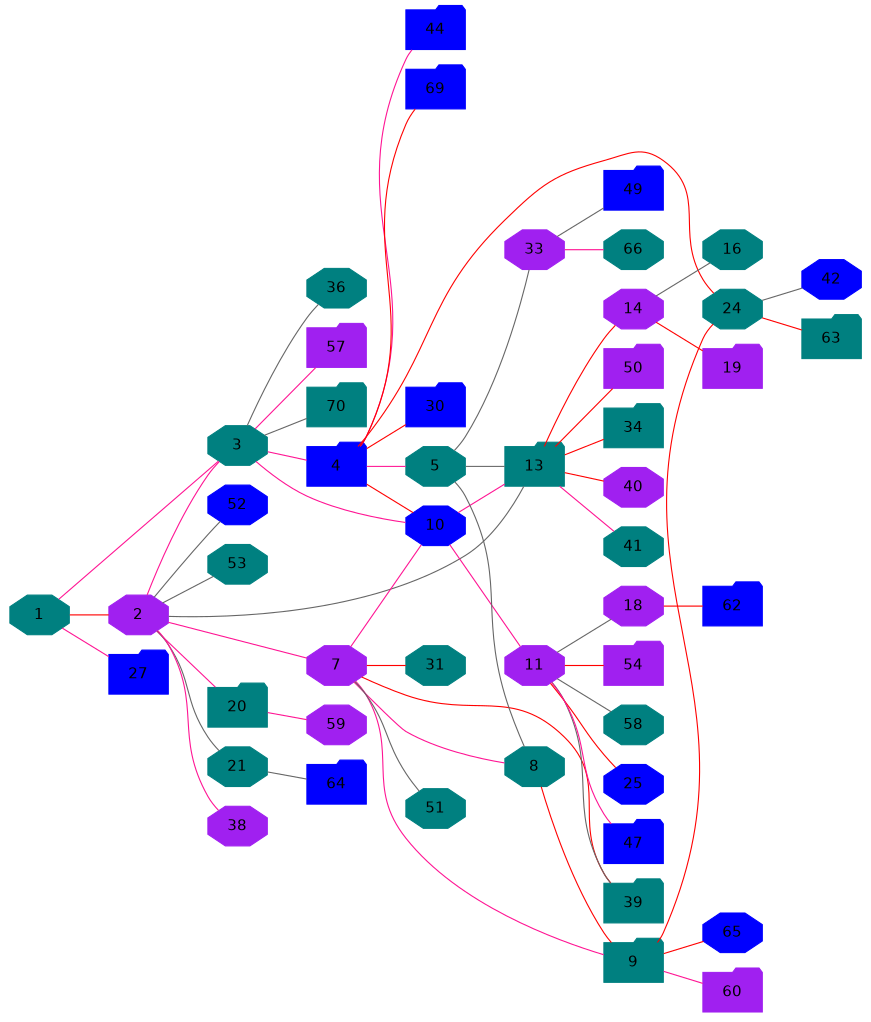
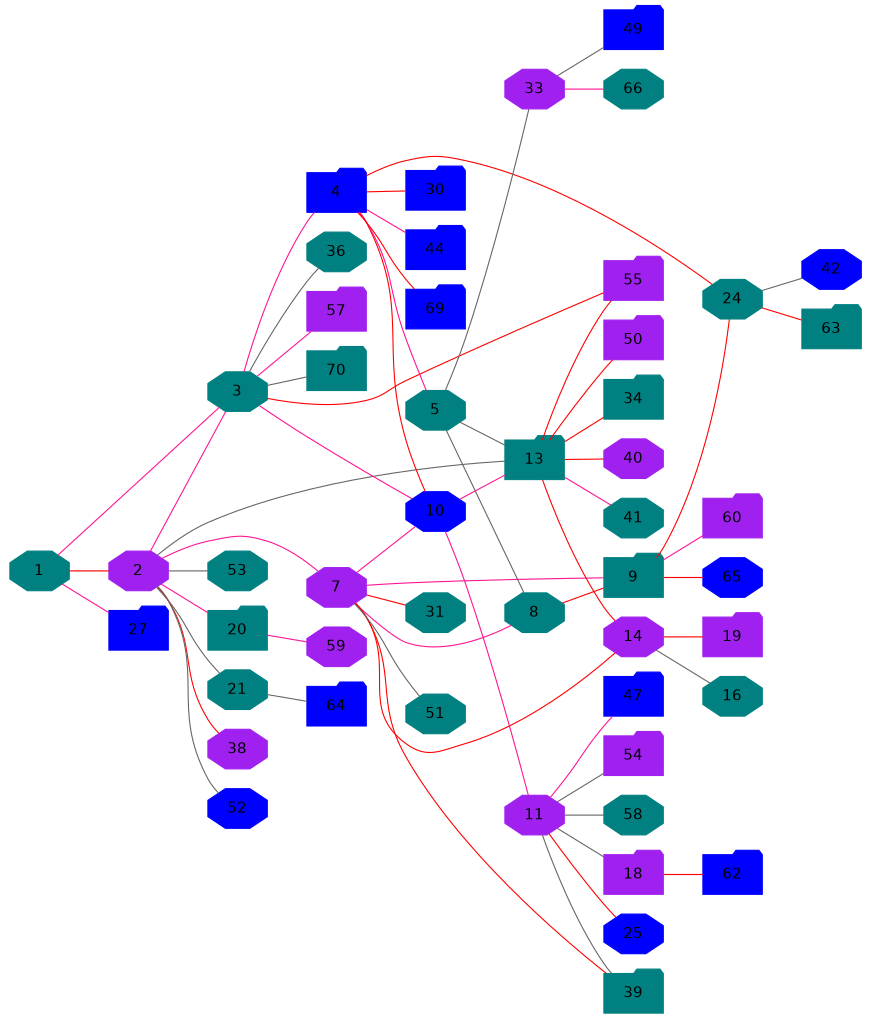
none -> (634, 280)
(634, 606) -> (634, 875)
(584, 666) -> (580, 788)
(188, 721) -> (195, 691)
none -> (446, 750)
